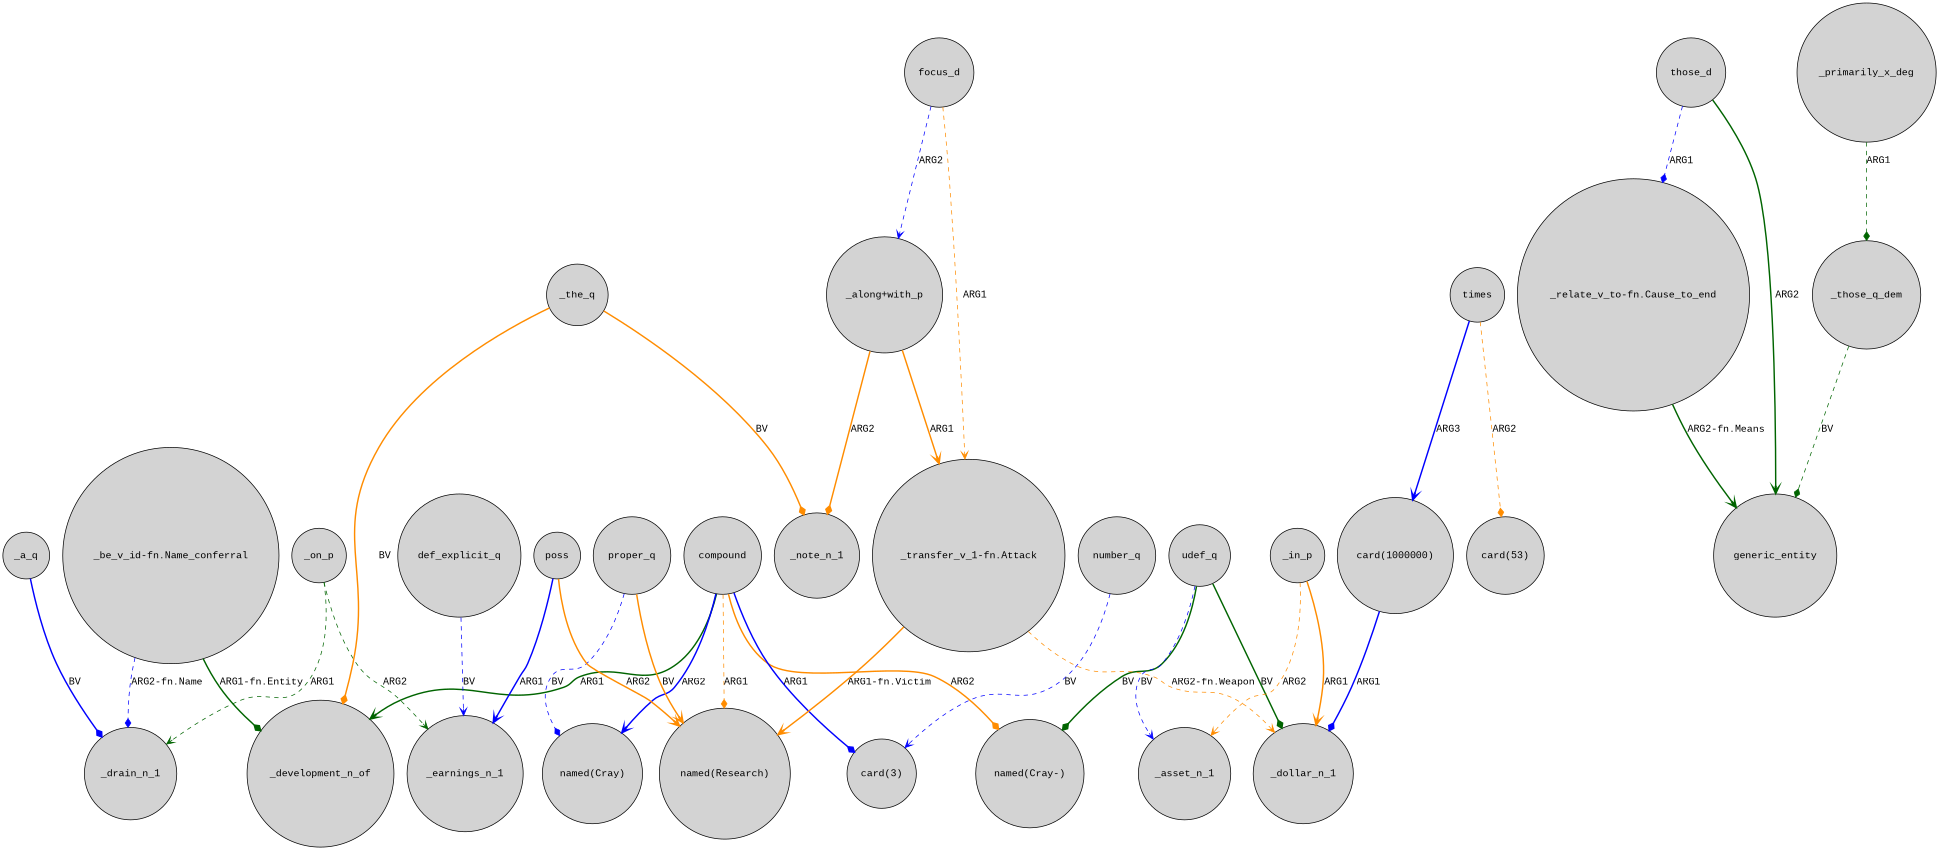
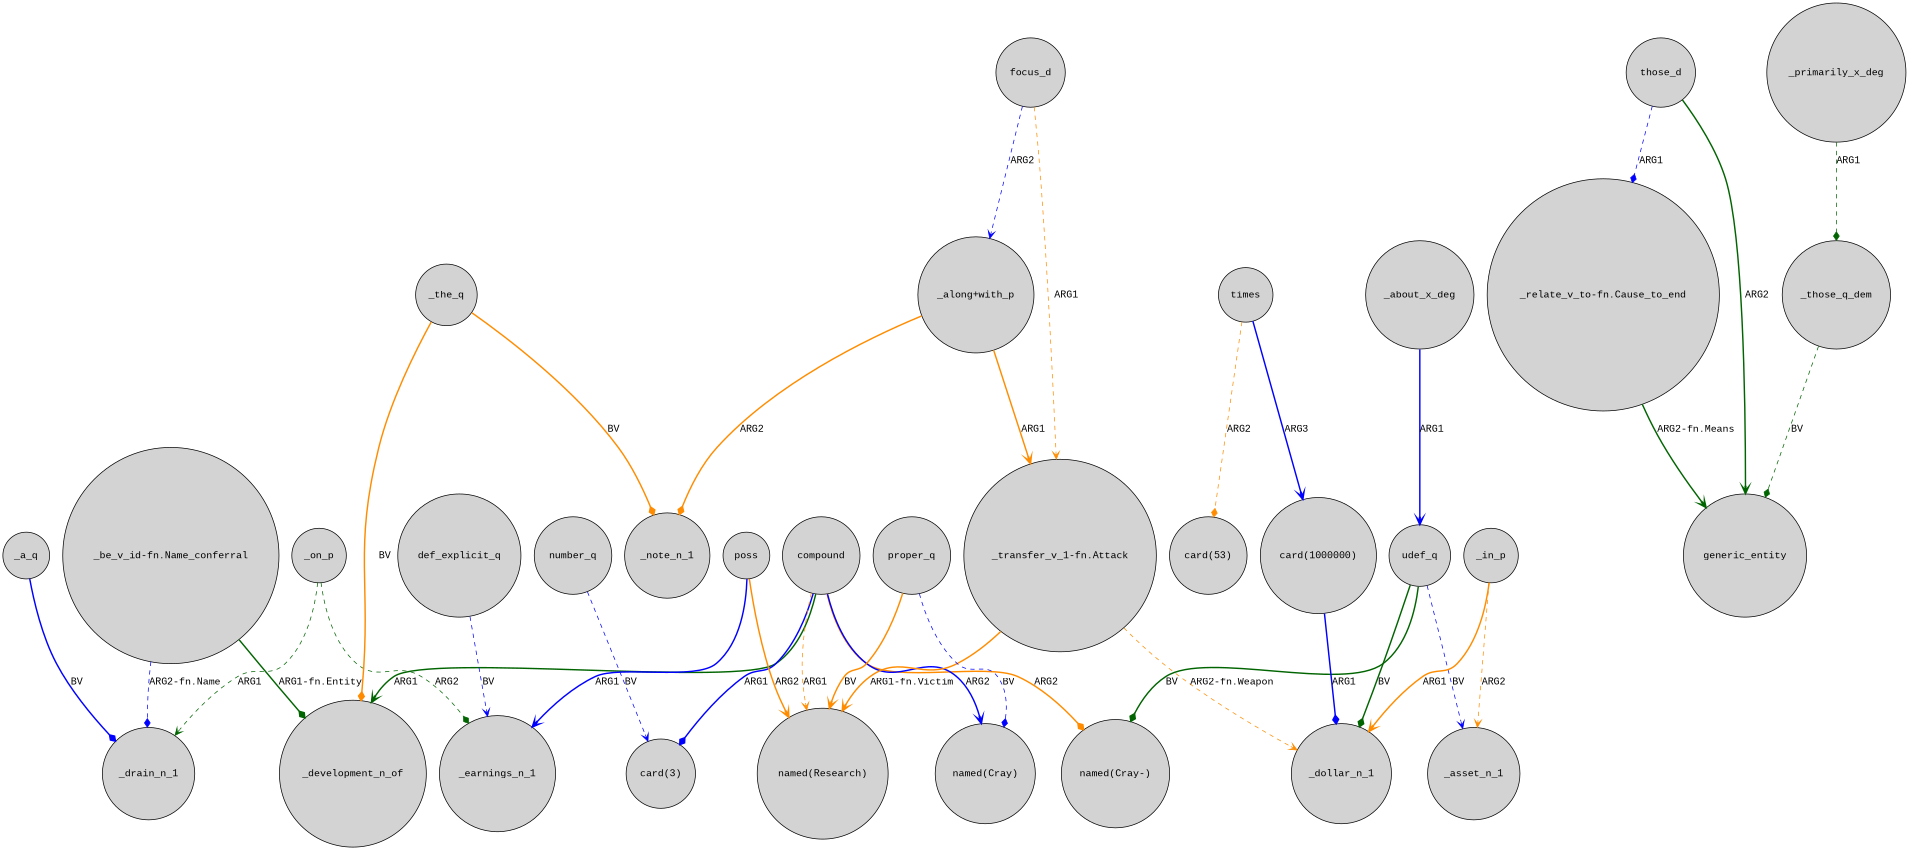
none -> (1420, 295)
(724, 647) -> (803, 648)
(357, 664) -> (372, 672)
